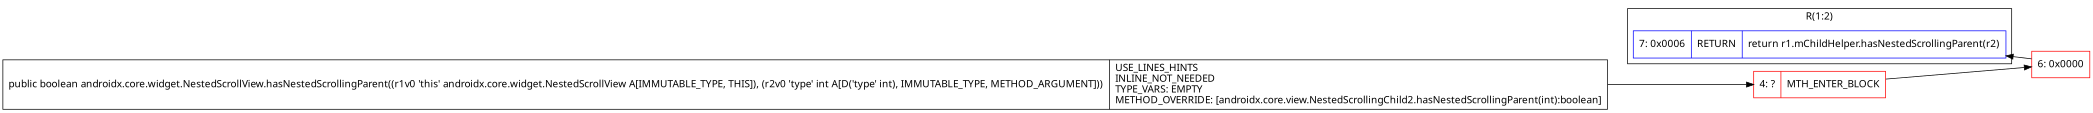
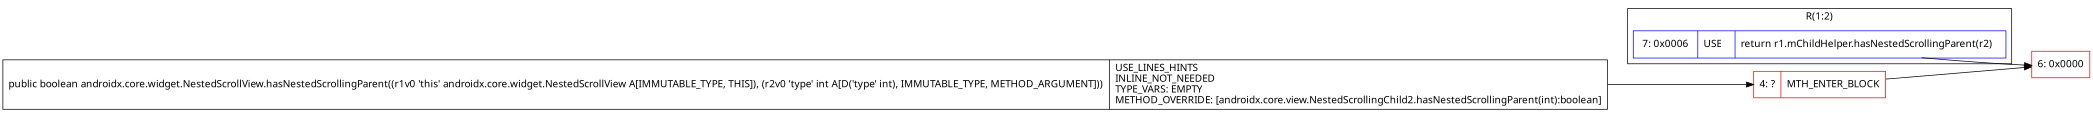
(1717, 44) -> (1713, 44)
(2022, 58) -> (1973, 62)
